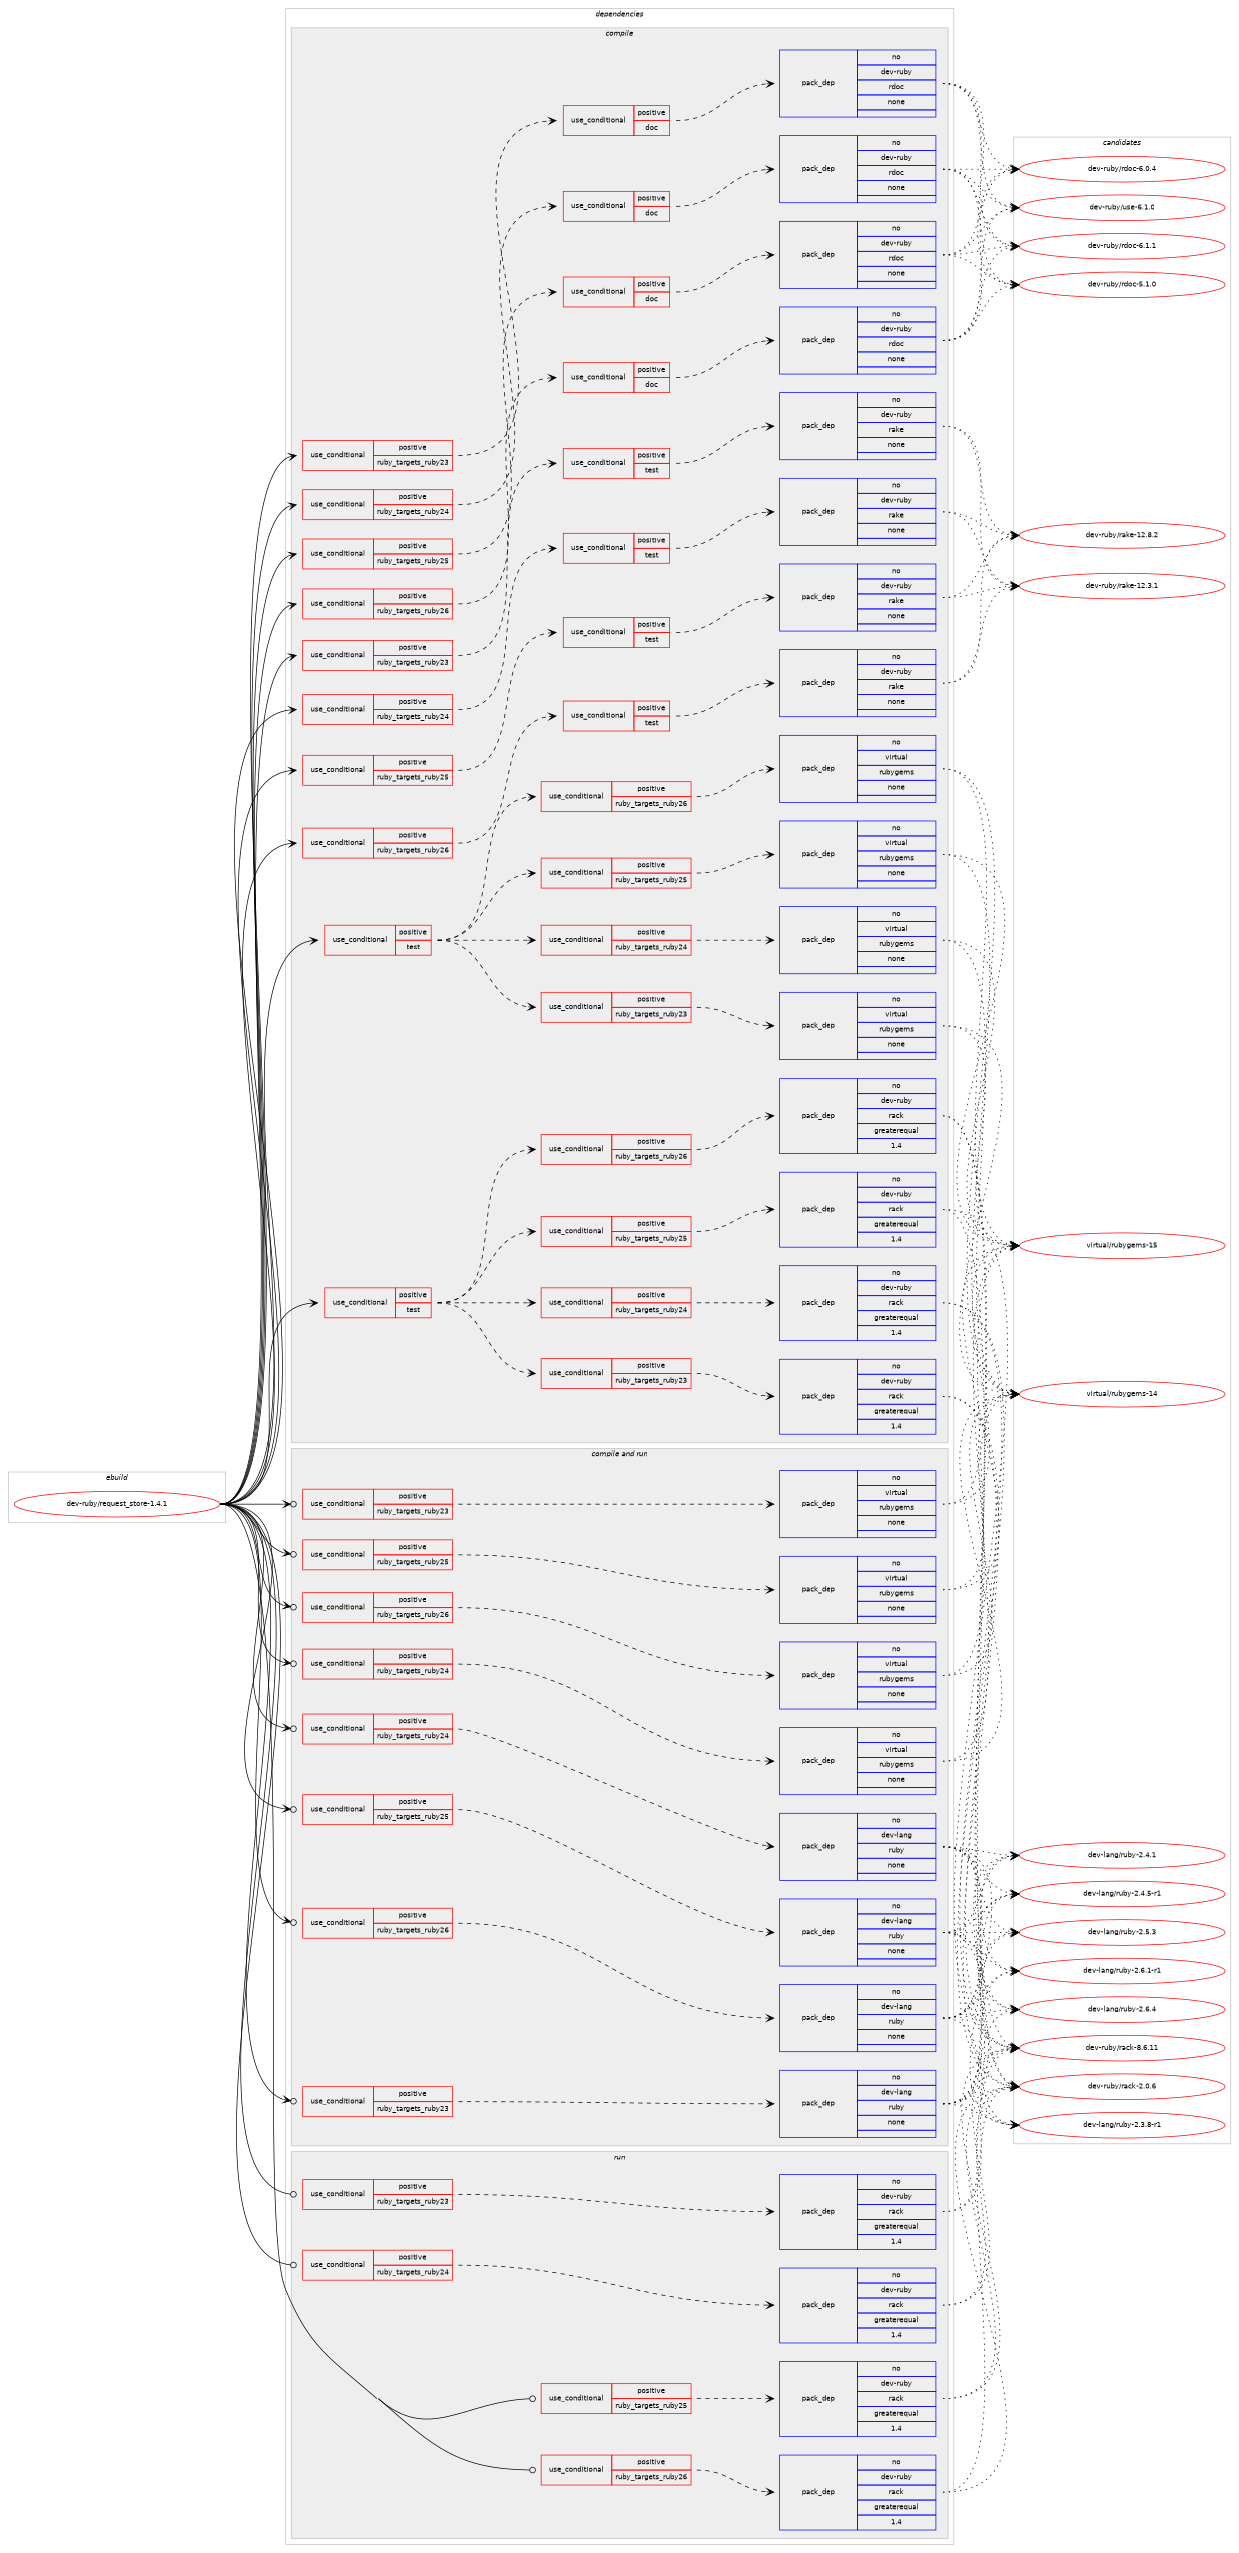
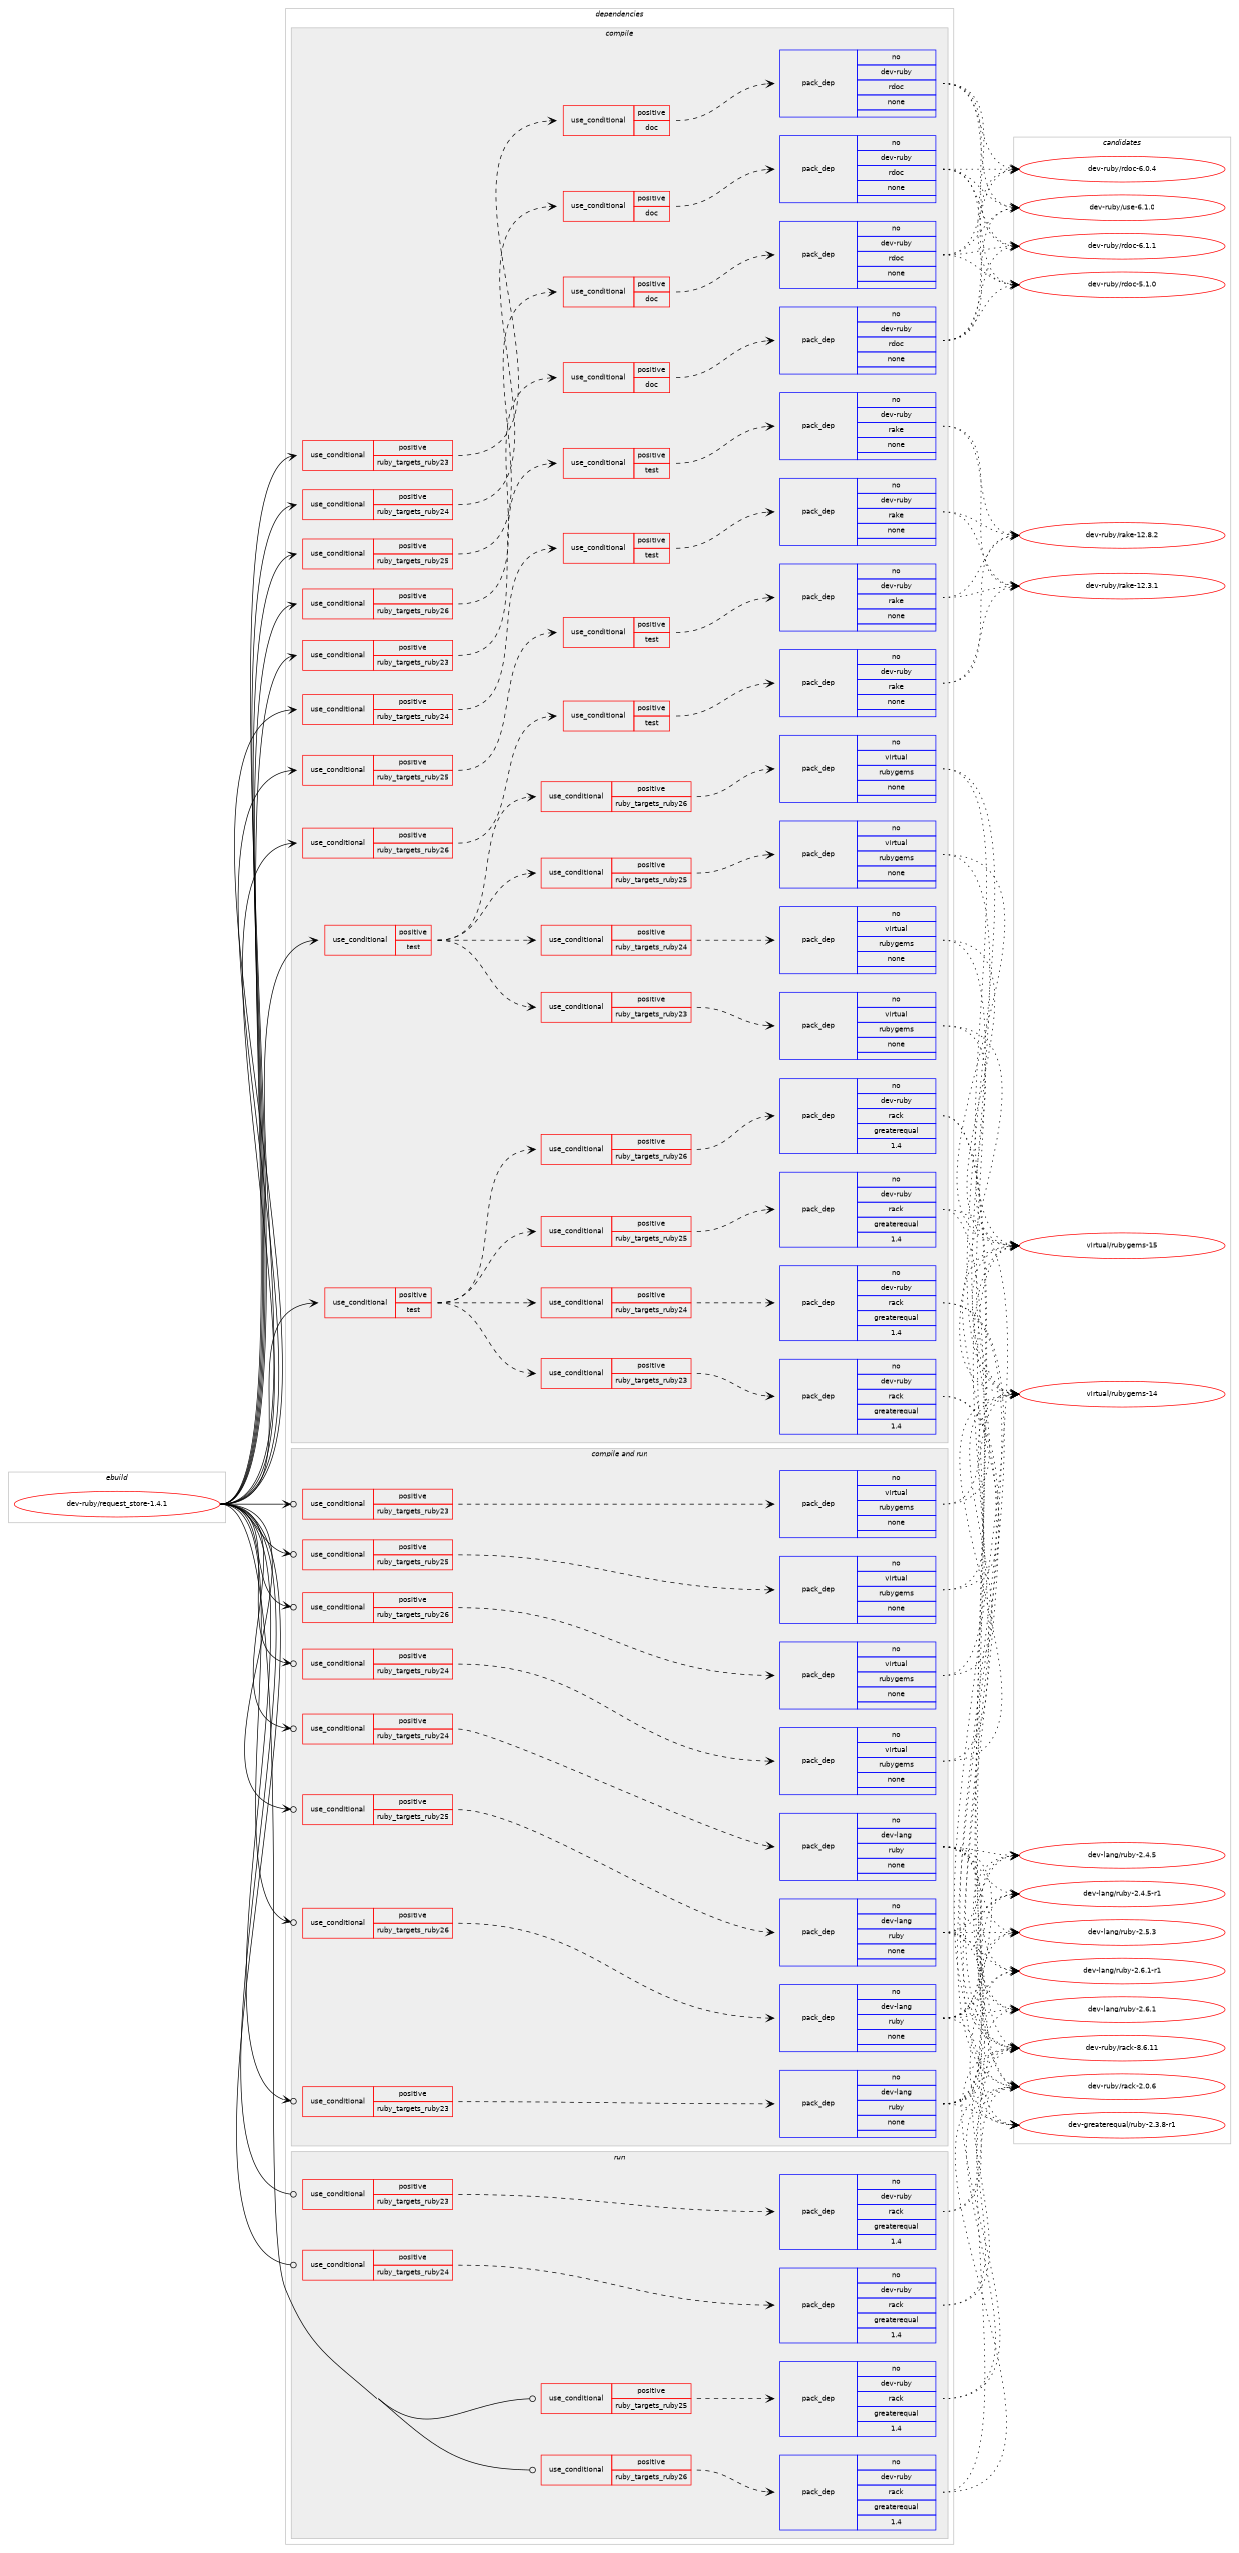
(1122, 1855) -> (1122, 1855)
(1122, 2010) -> (1122, 2010)
(1122, 2125) -> (1122, 2125)
